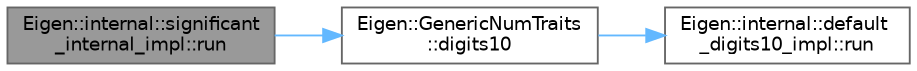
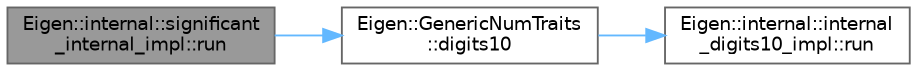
(787, 35) -> (787, 35)
